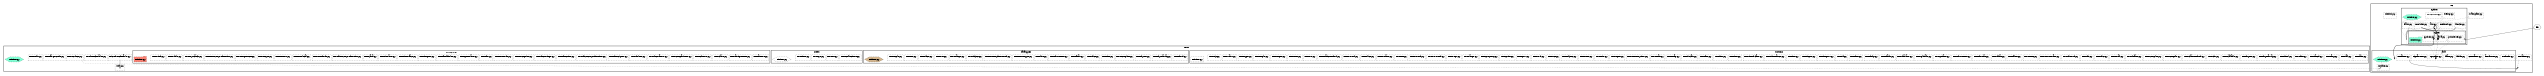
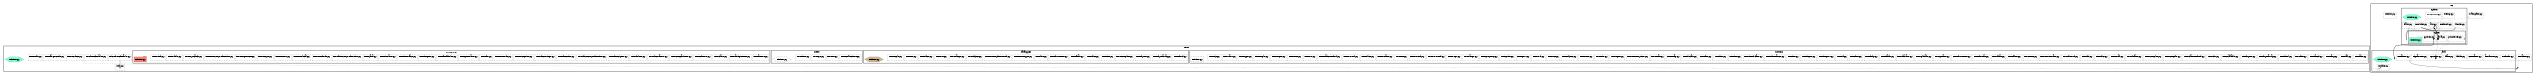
(2537, 27) -> none
